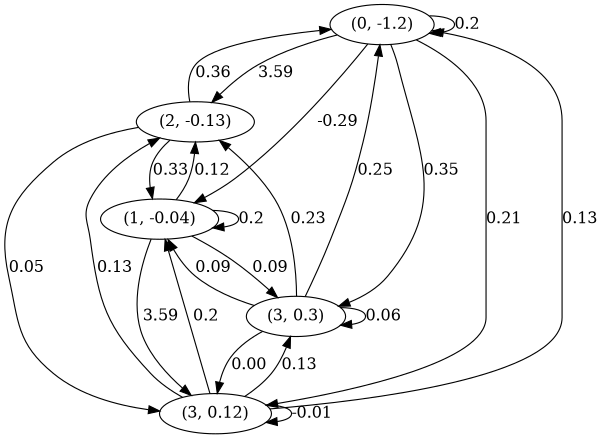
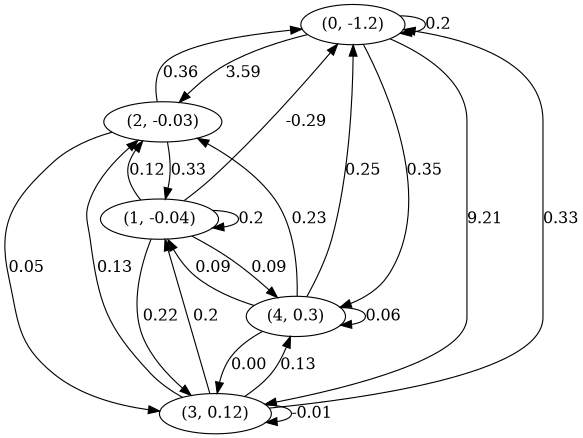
(195, 122) -> (163, 122)
(293, 128) -> (261, 130)
(504, 219) -> (485, 219)
(580, 219) -> (561, 219)
(161, 316) -> (161, 316)
(296, 316) -> (296, 316)
